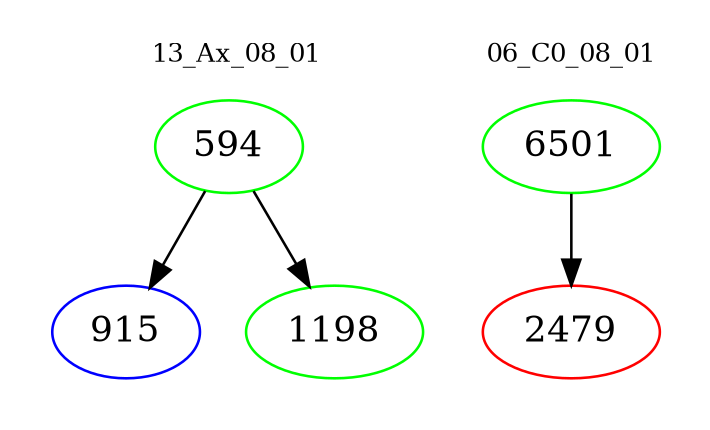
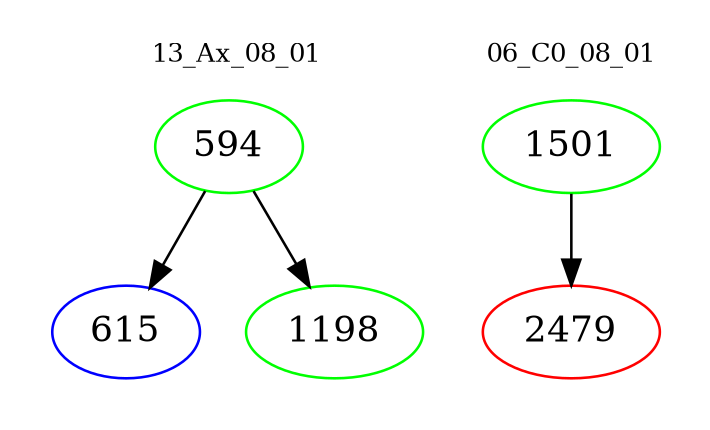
(571, 147) -> (571, 147)
(126, 332) -> (126, 332)
